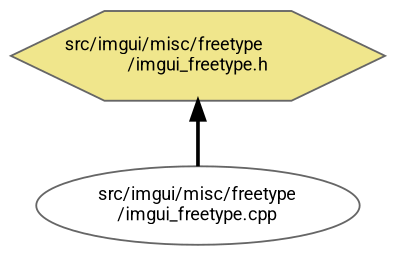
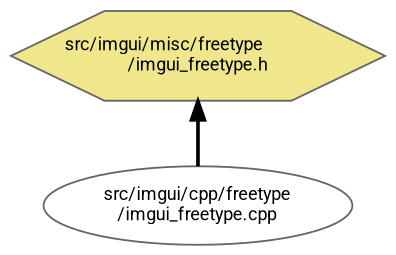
(198, 206) -> (198, 206)
